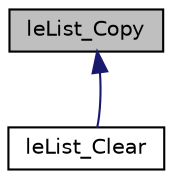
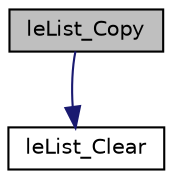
(100, 100) -> (72, 79)
